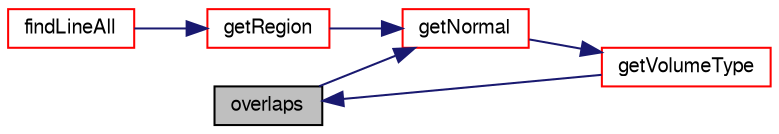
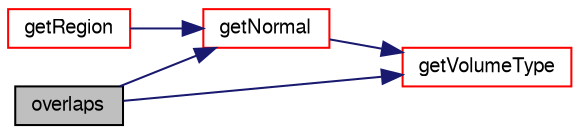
(71, 28) -> none
(473, 87) -> (253, 89)
